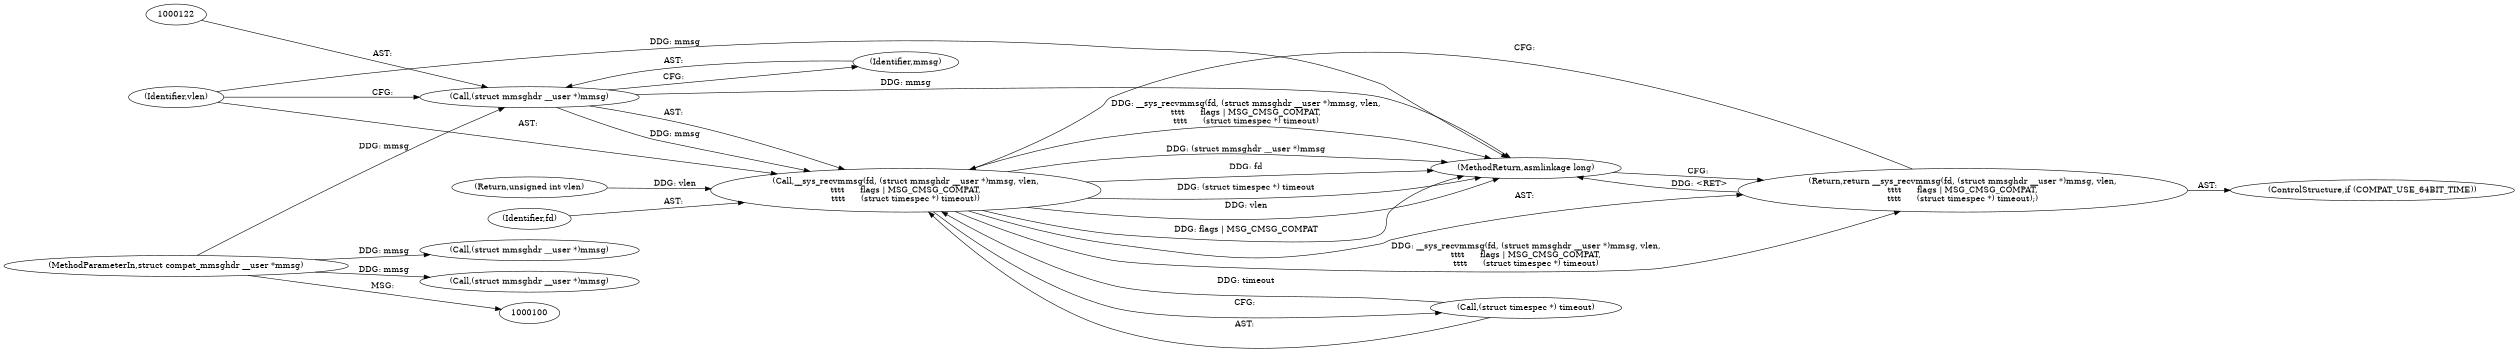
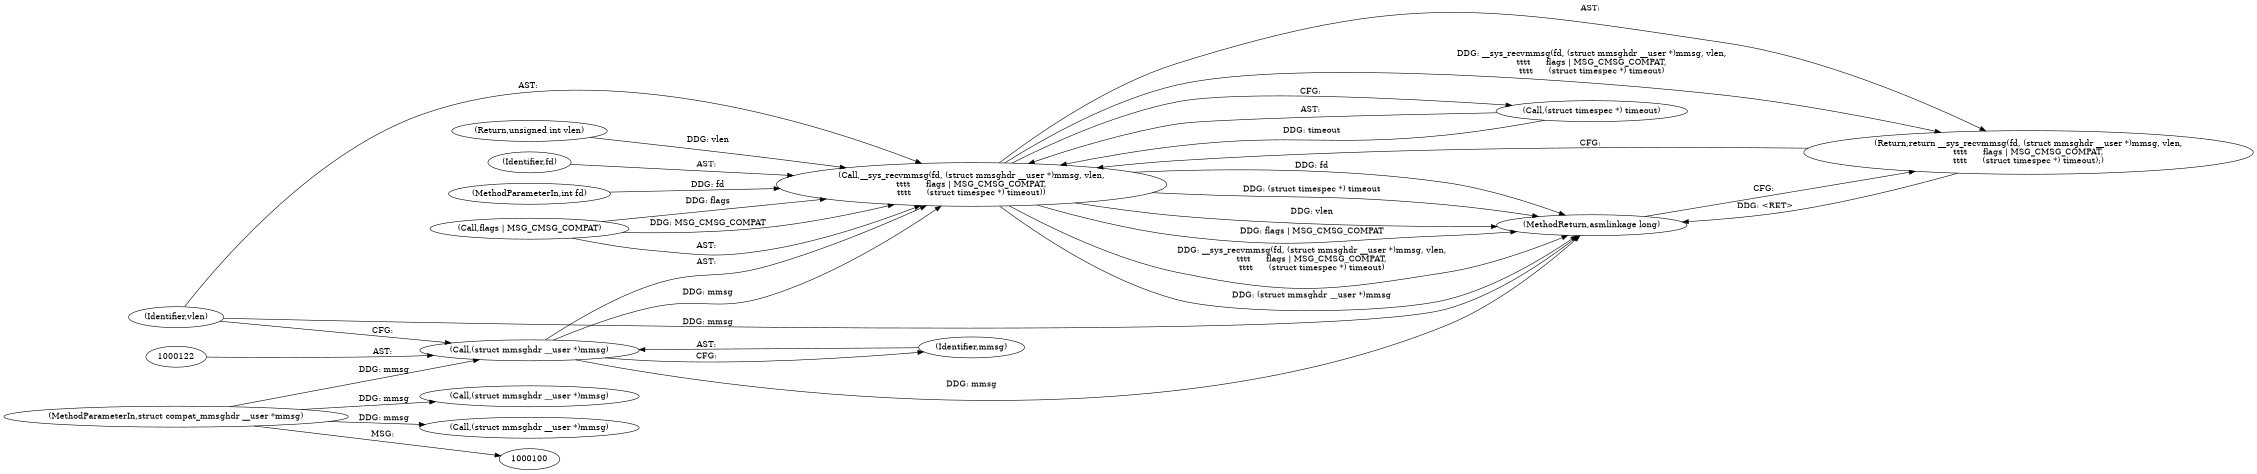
(2372, 190) -> none
none -> (530, 194)
none -> (530, 229)
